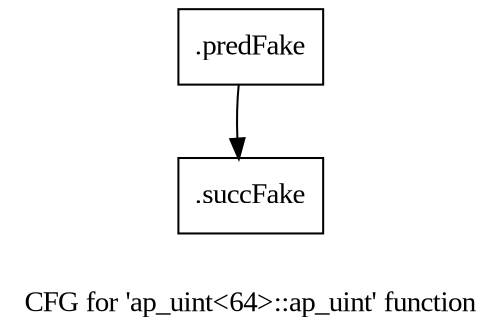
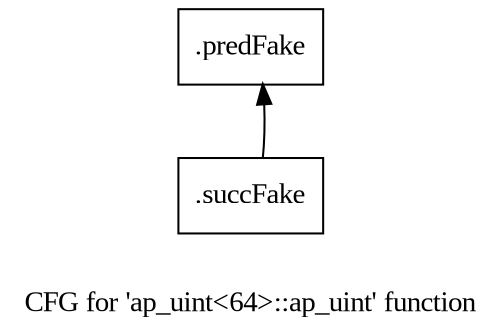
(237, 111) -> (264, 132)
